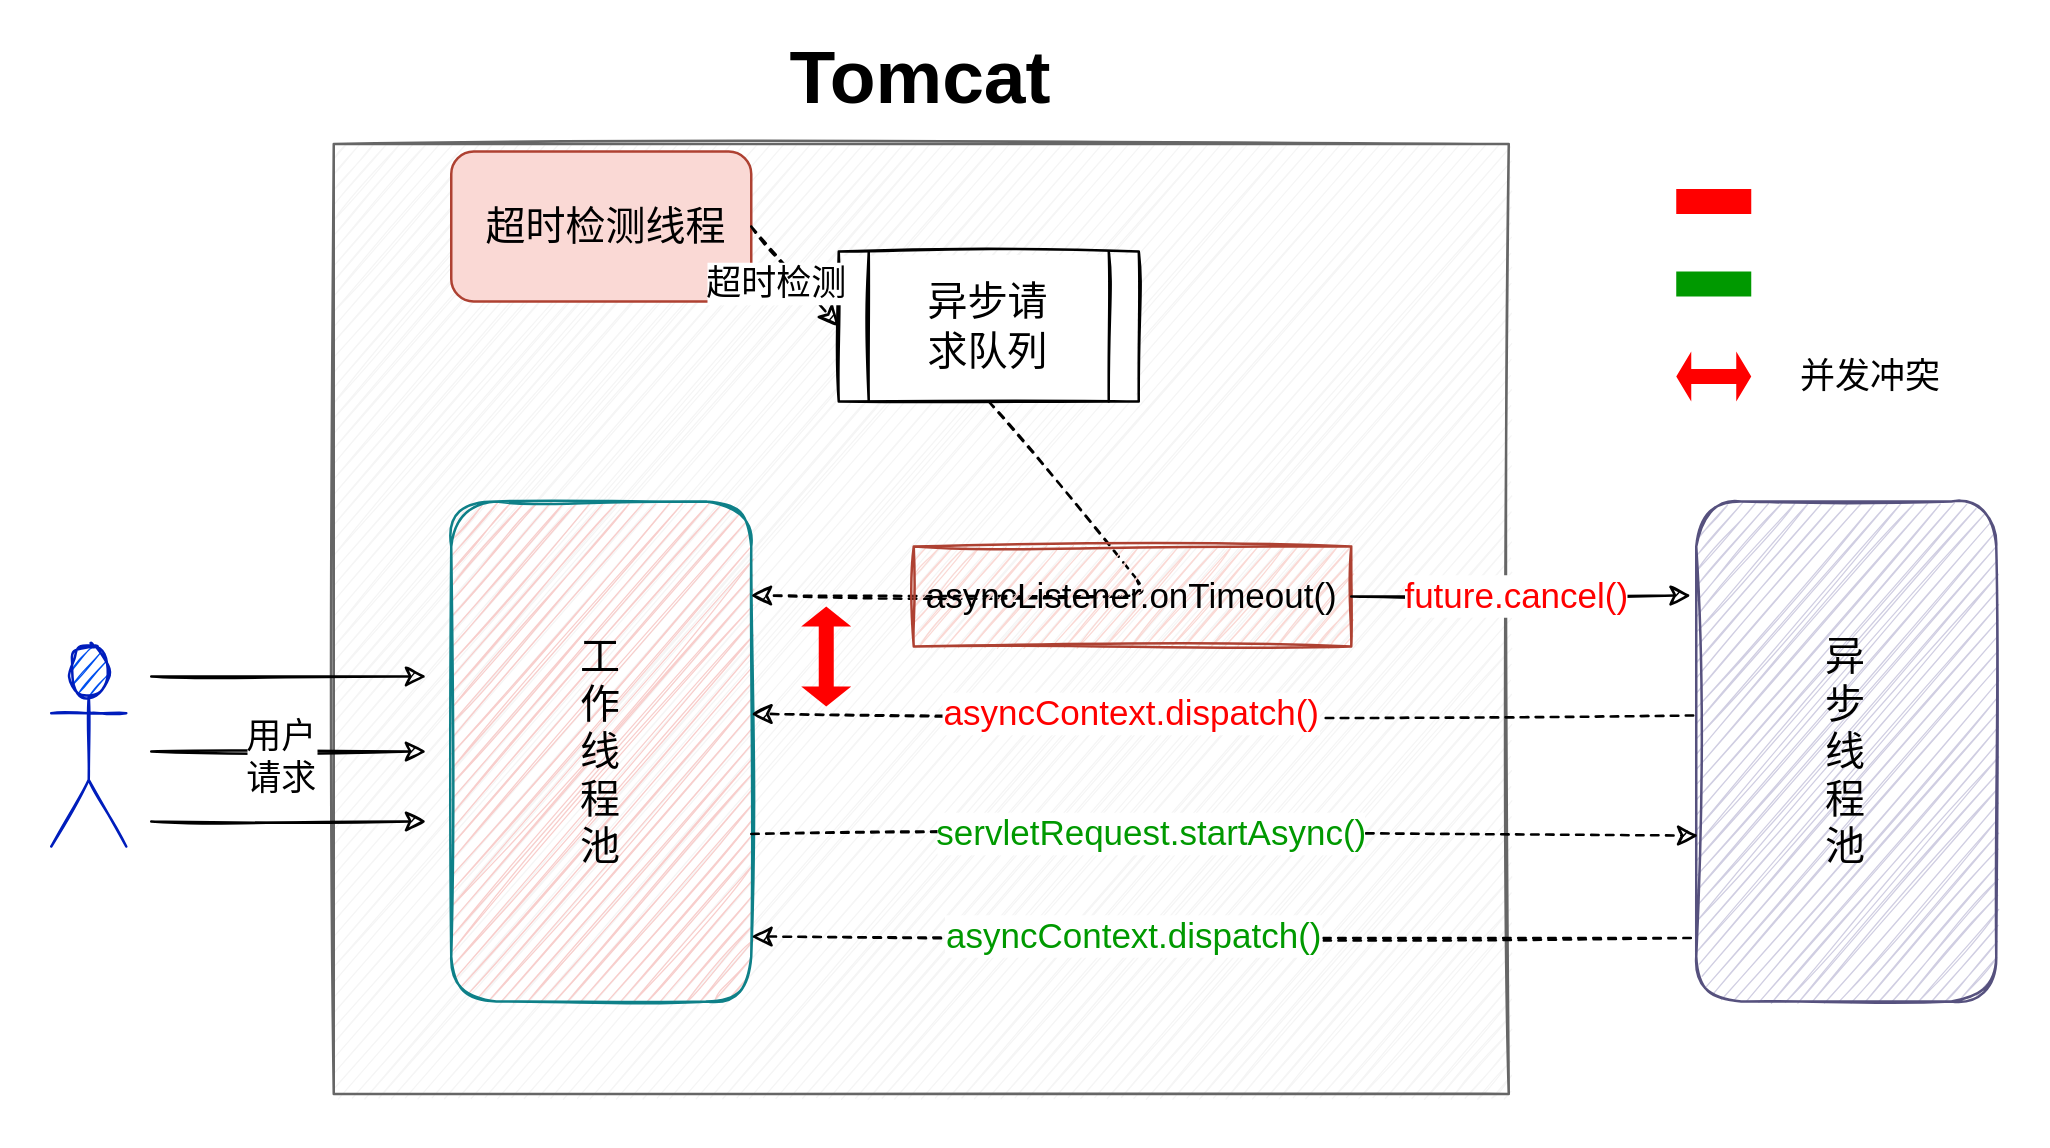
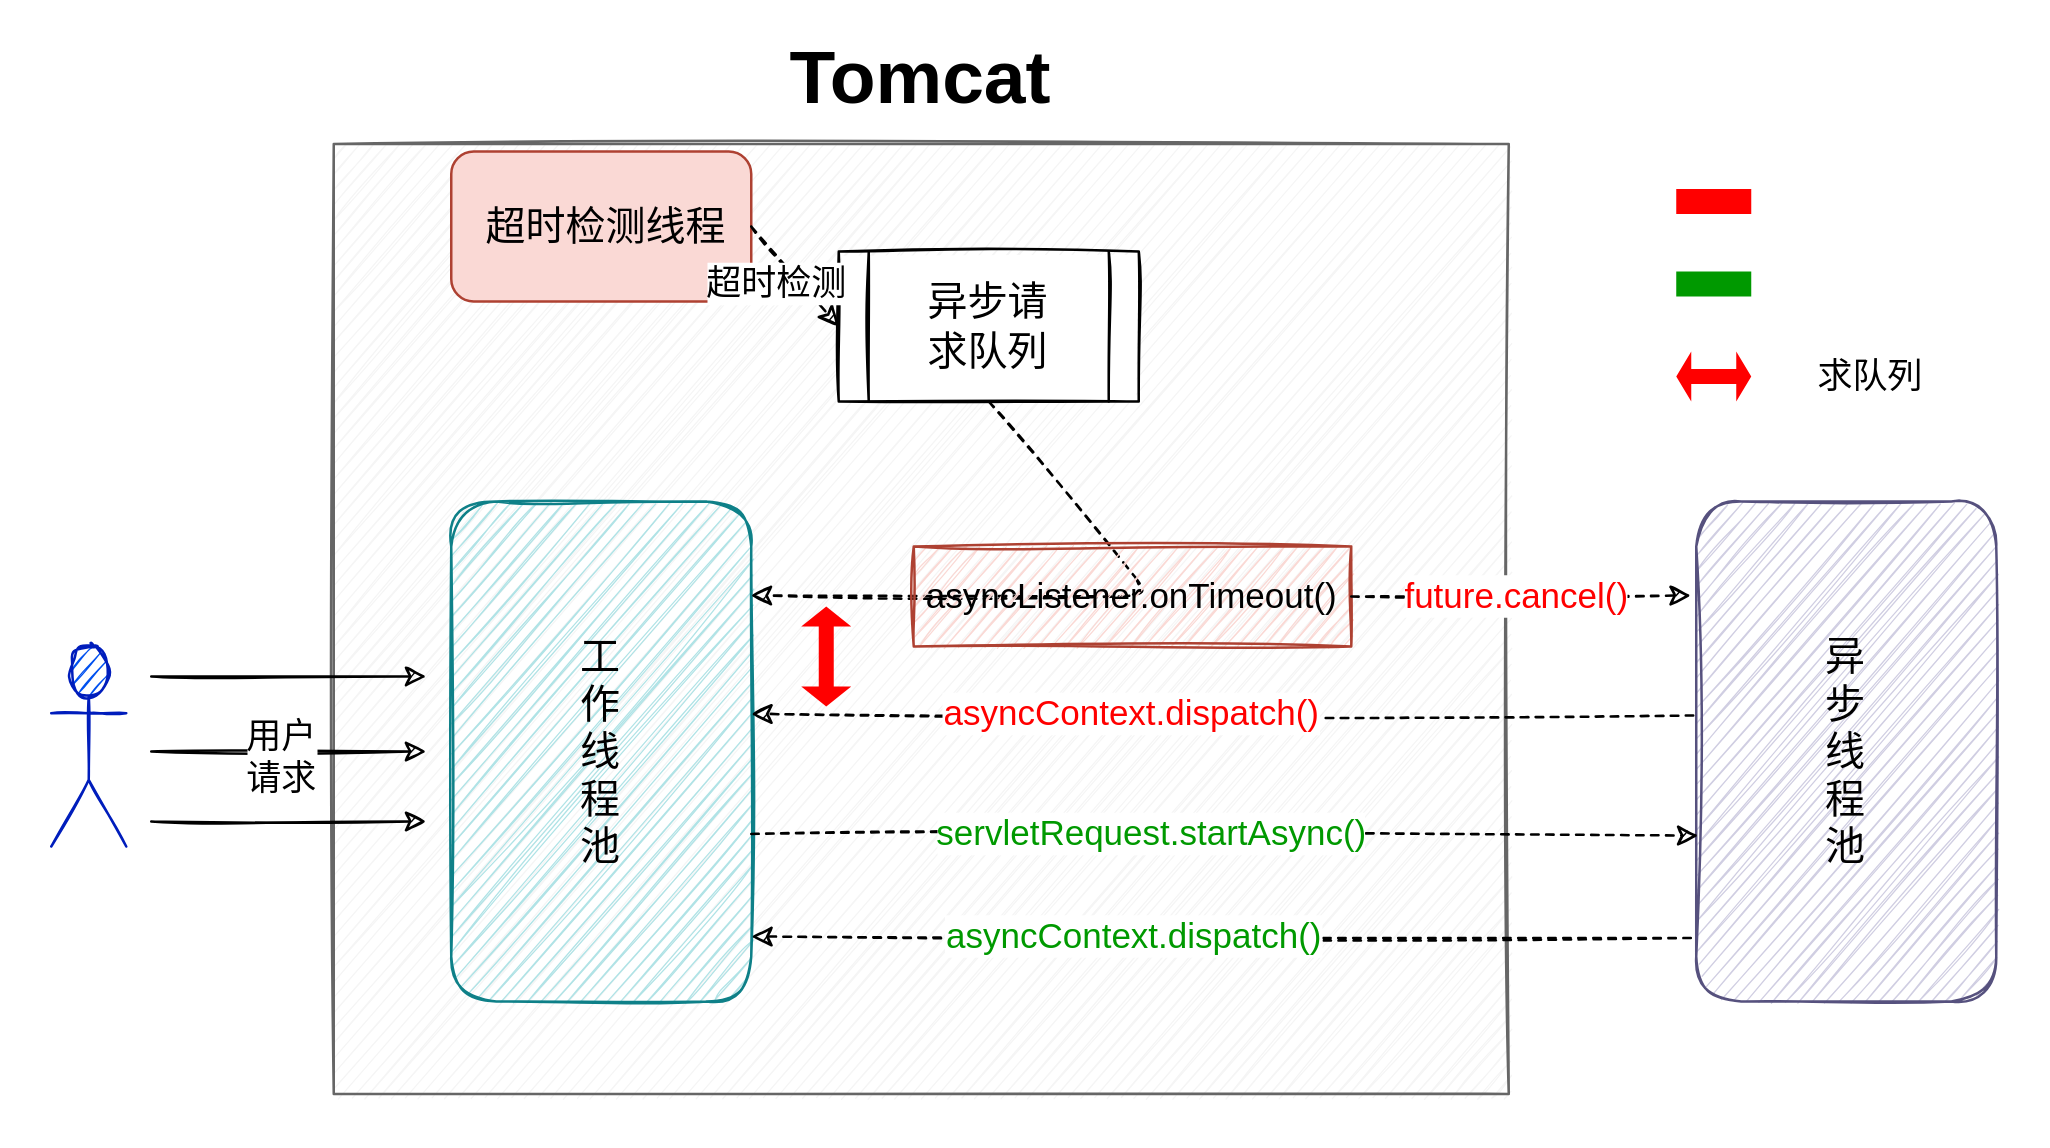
(1871, 376) -> (1871, 376)
(1647, 595) -> (1647, 595)
(601, 751) -> (601, 751)
